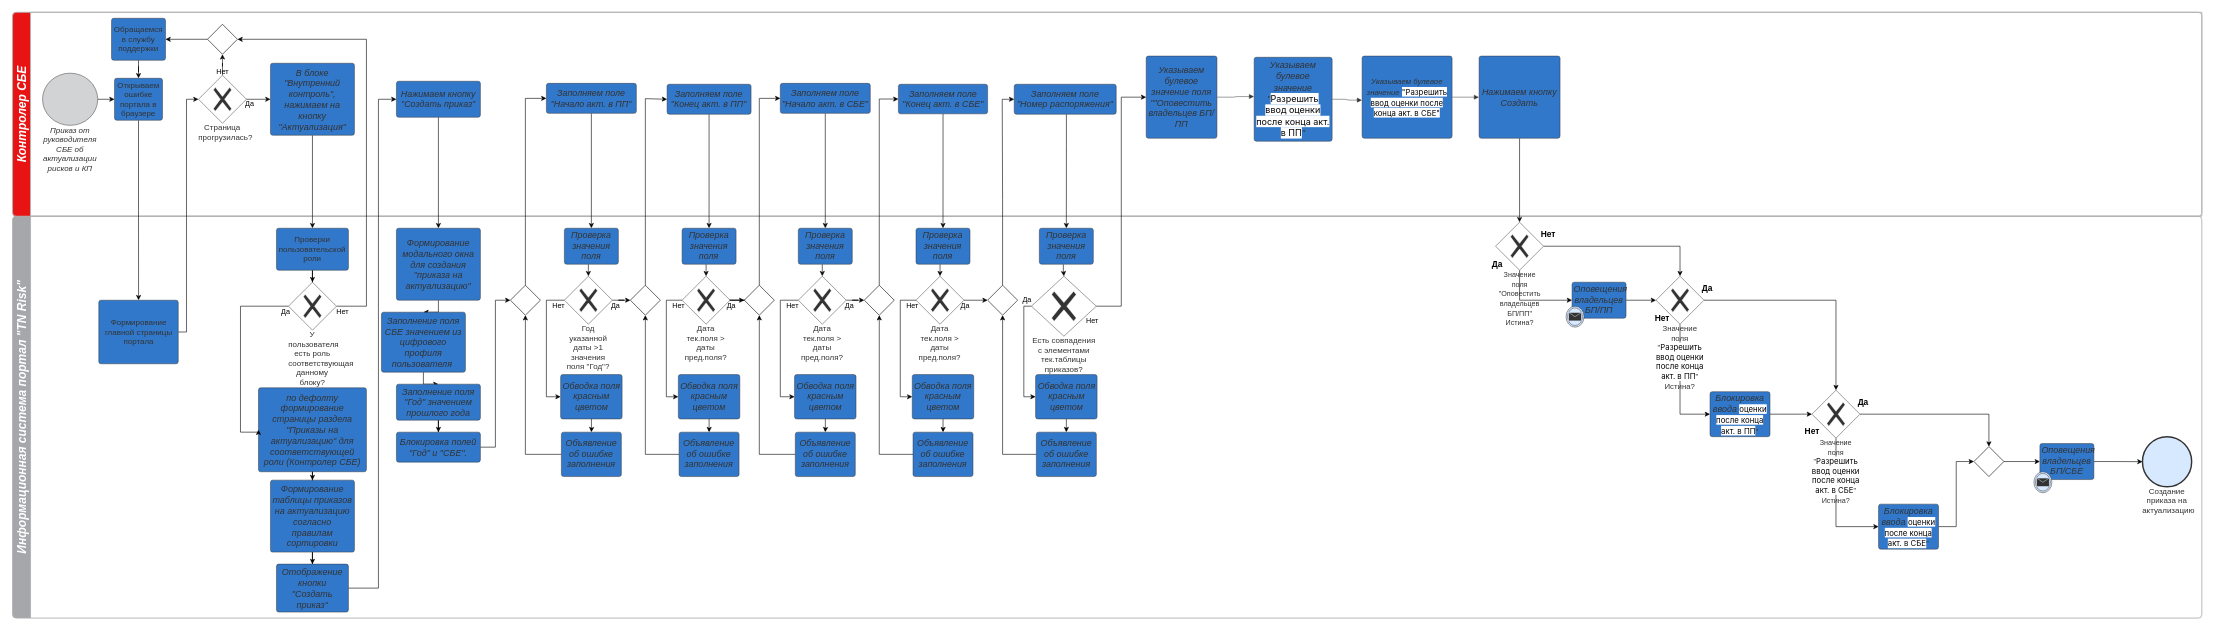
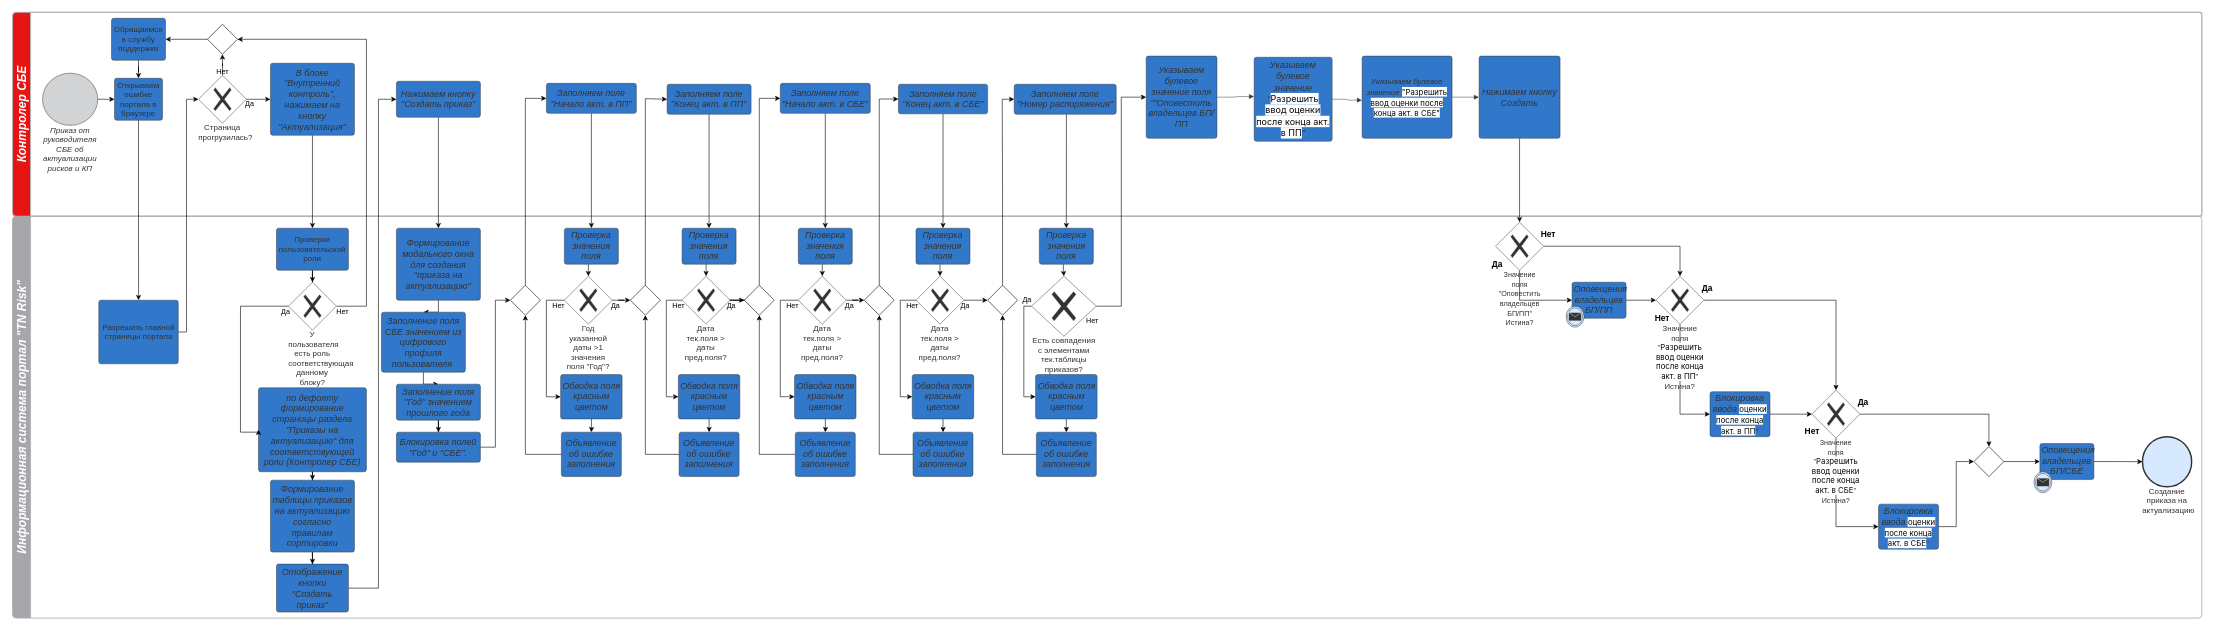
(139, 332) -> (139, 332)
